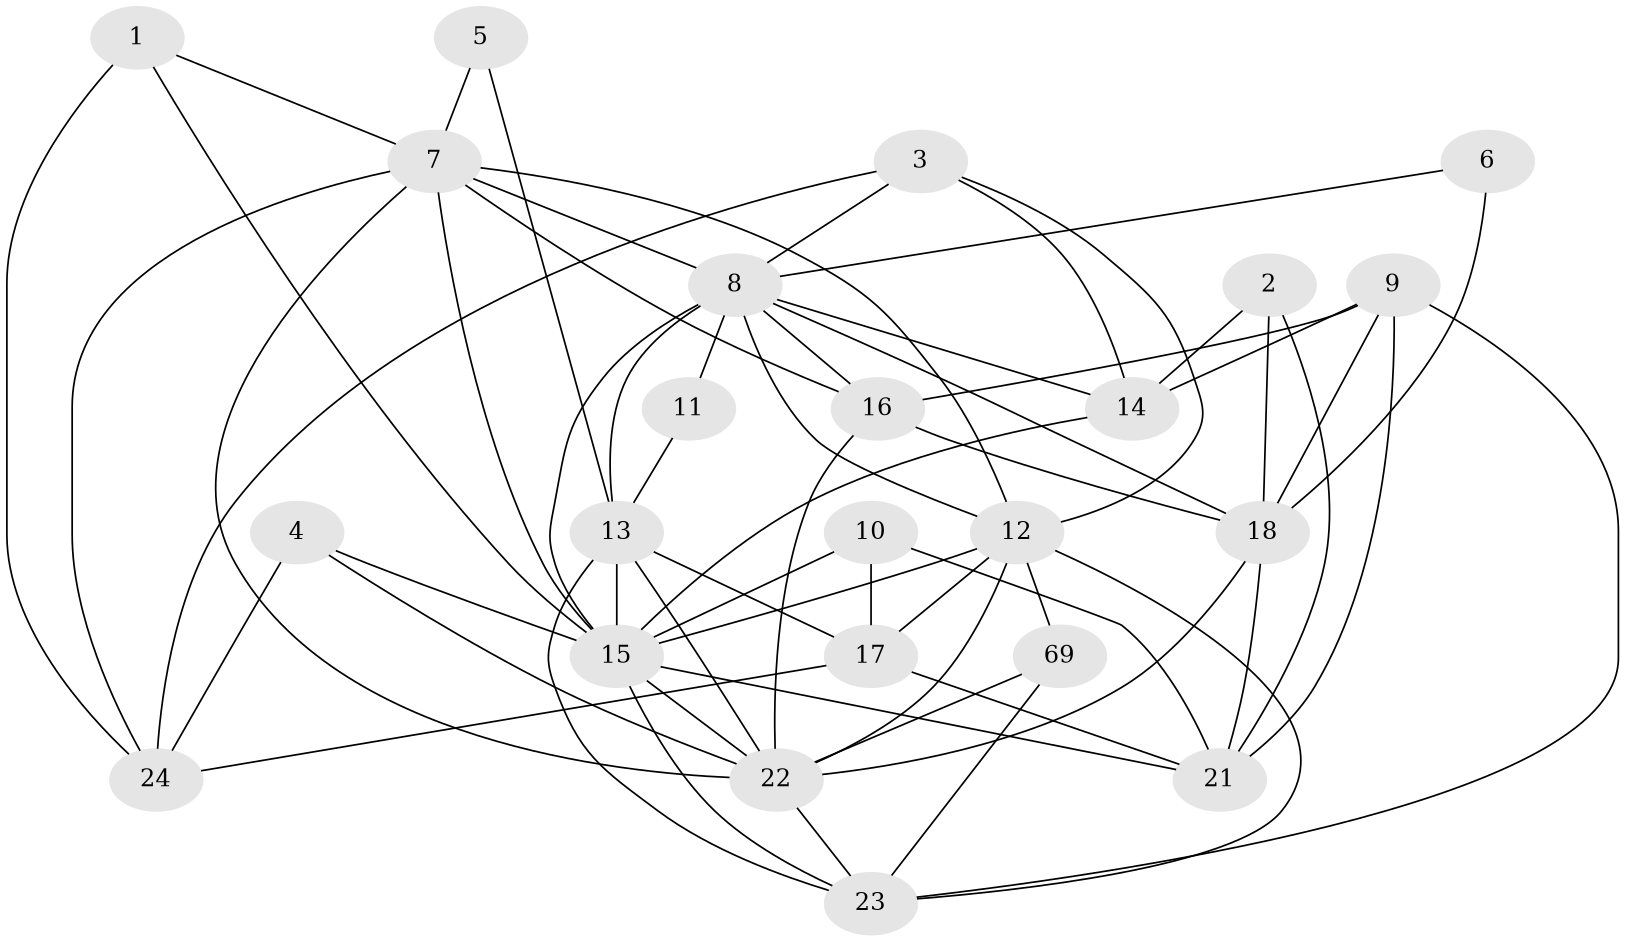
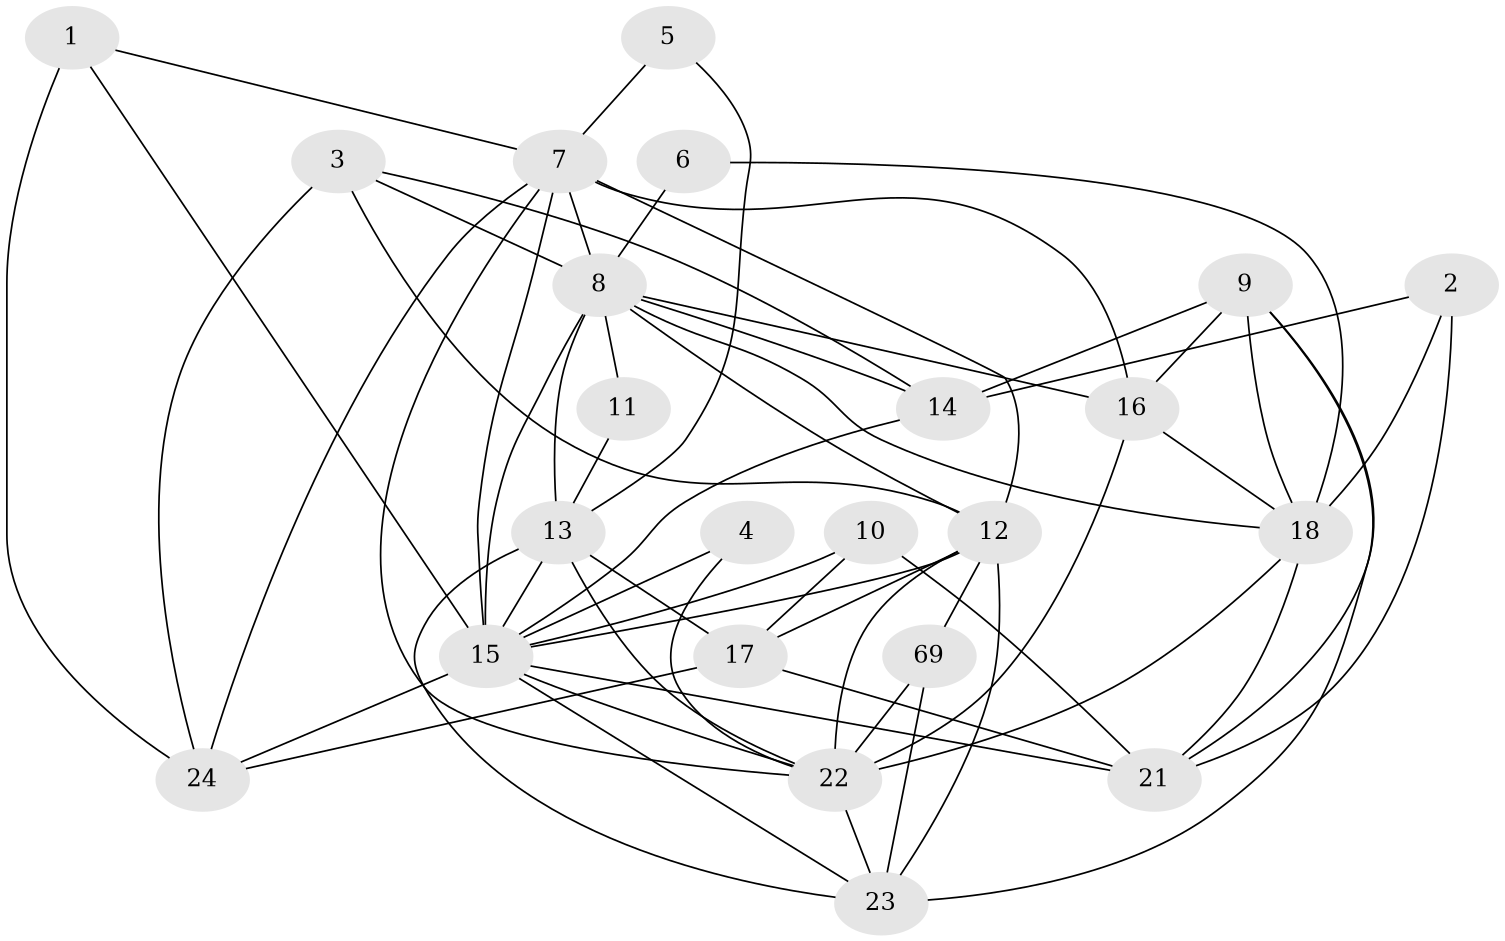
(226, 656) -> (344, 718)
